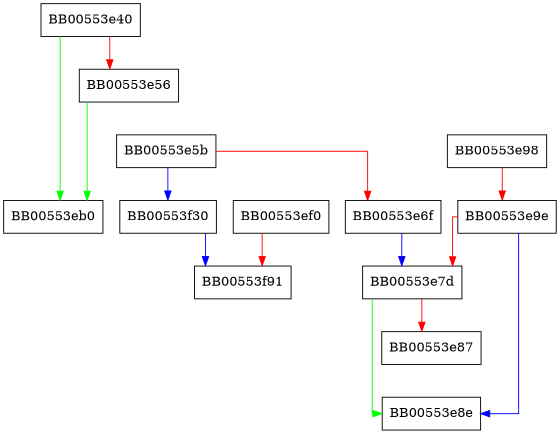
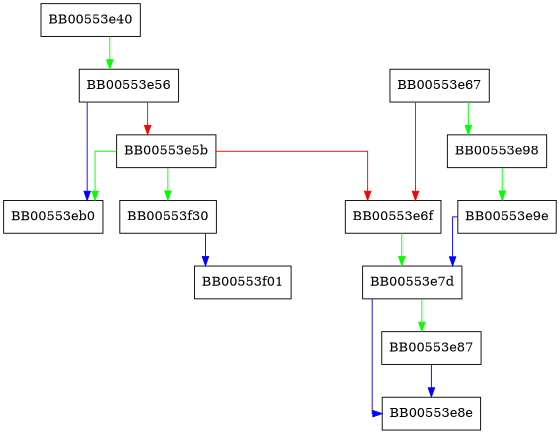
(110, 48) -> (110, 48)
none -> (440, 86)
(60, 114) -> (95, 161)
none -> (148, 114)
(87, 147) -> (87, 147)
(168, 179) -> (168, 179)
(502, 179) -> (502, 179)
(281, 217) -> none
(453, 234) -> (453, 234)
(402, 245) -> (402, 245)
(243, 282) -> (243, 282)
(422, 311) -> (422, 311)
(519, 338) -> (431, 376)
(372, 357) -> (372, 357)
